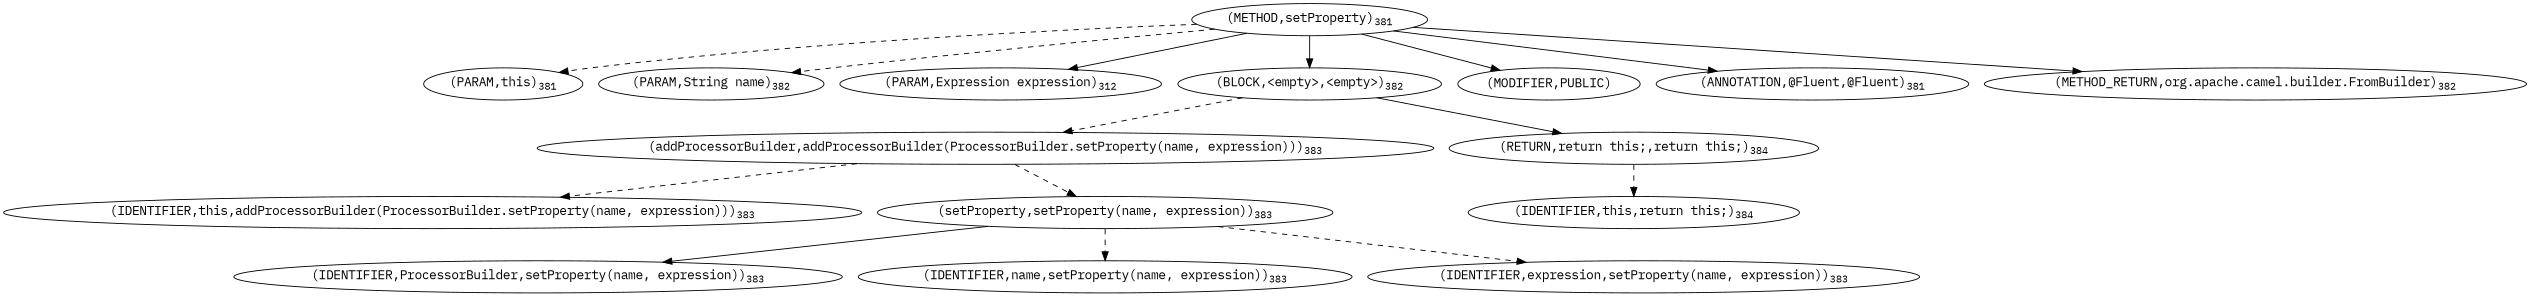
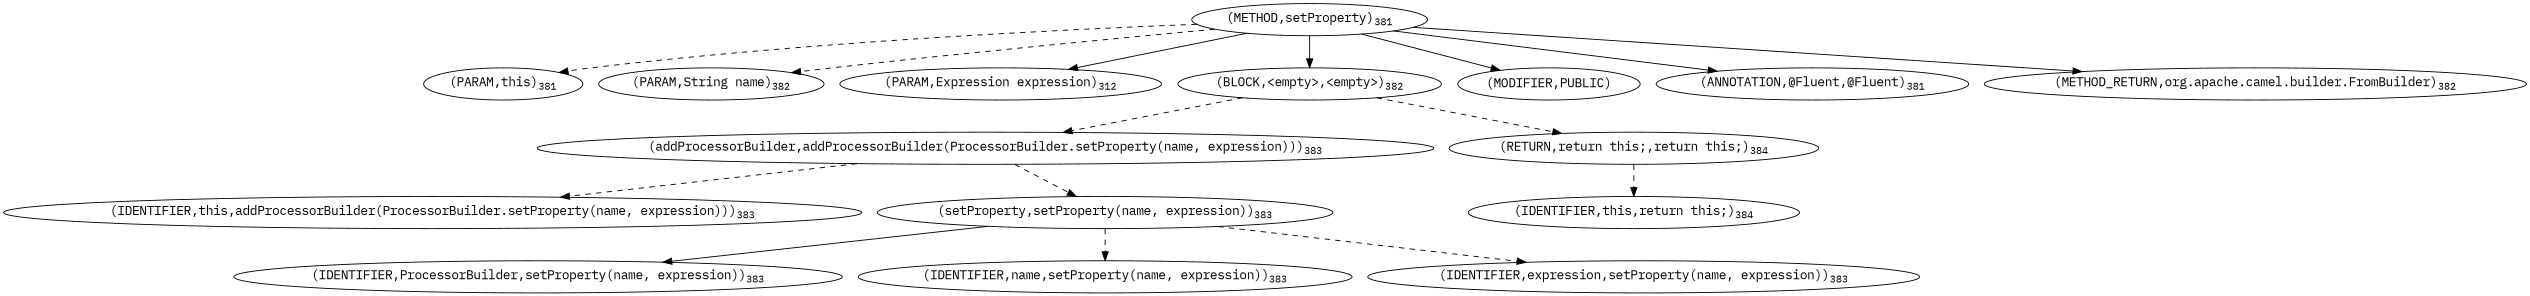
(1465, 115) -> (1465, 115)
